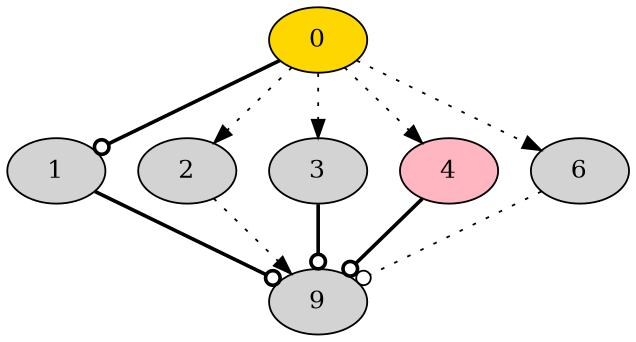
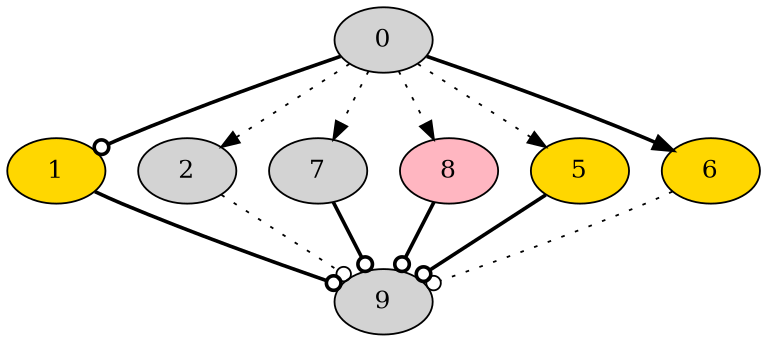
(318, 40) -> (384, 40)
(441, 101) -> (542, 98)
(56, 171) -> (56, 171)
(318, 171) -> (318, 171)
(449, 171) -> (449, 171)
none -> (580, 171)
(580, 171) -> (711, 171)
(246, 230) -> (279, 232)
